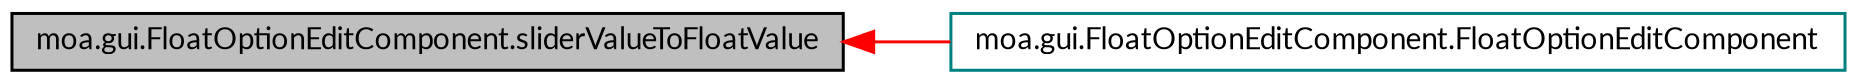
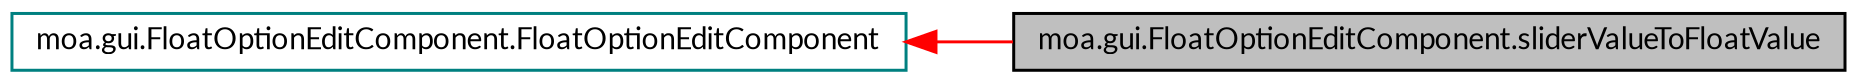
(912, 42) -> (975, 42)
